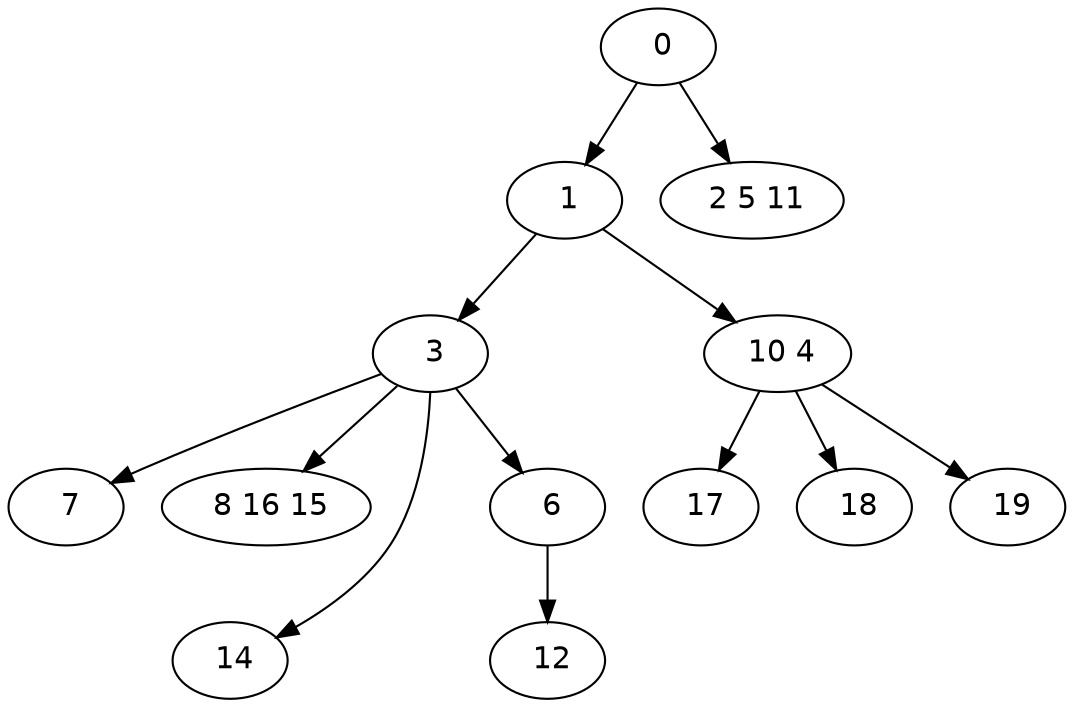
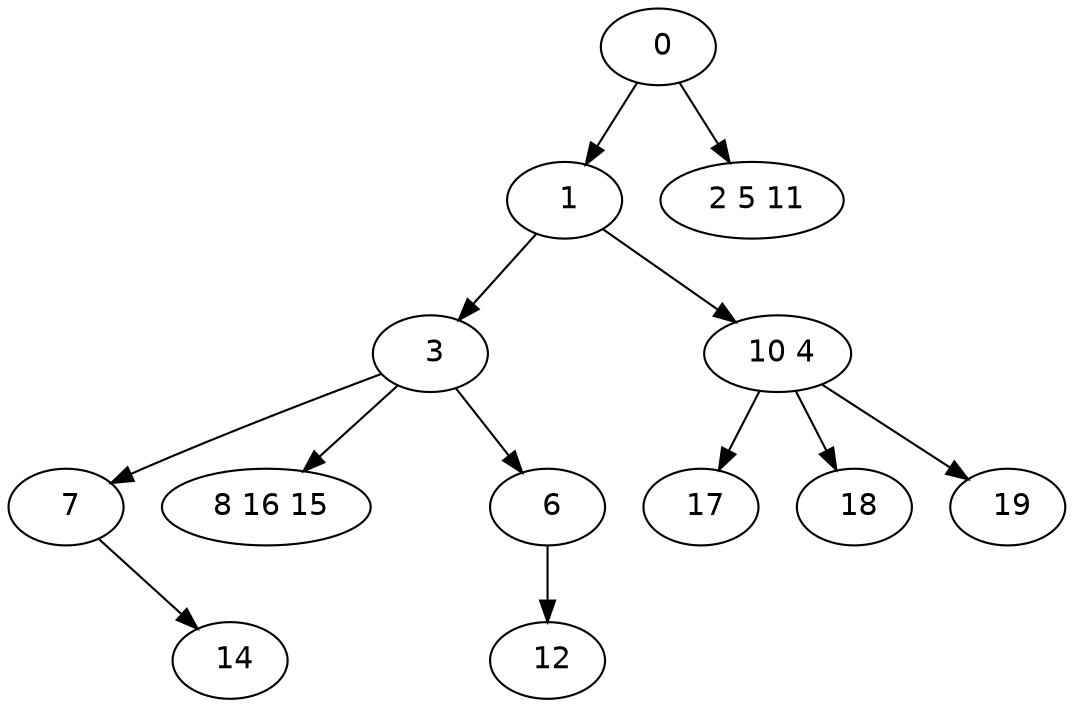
(398, 531) -> (140, 577)
